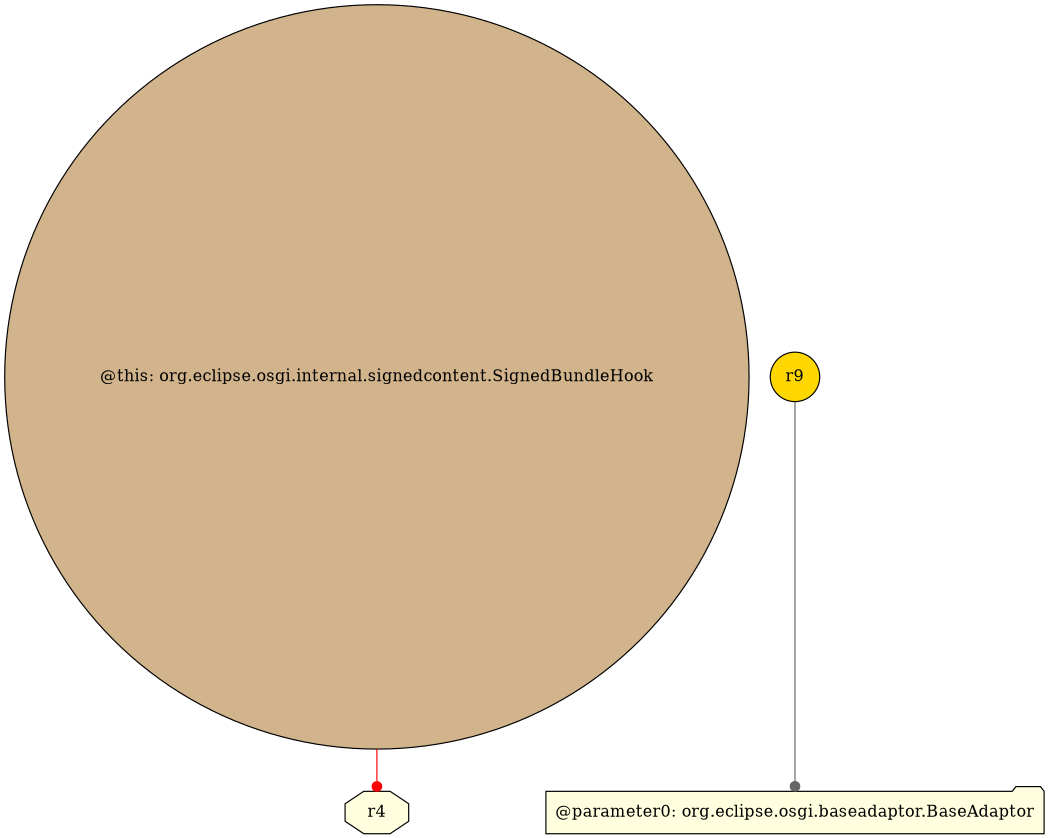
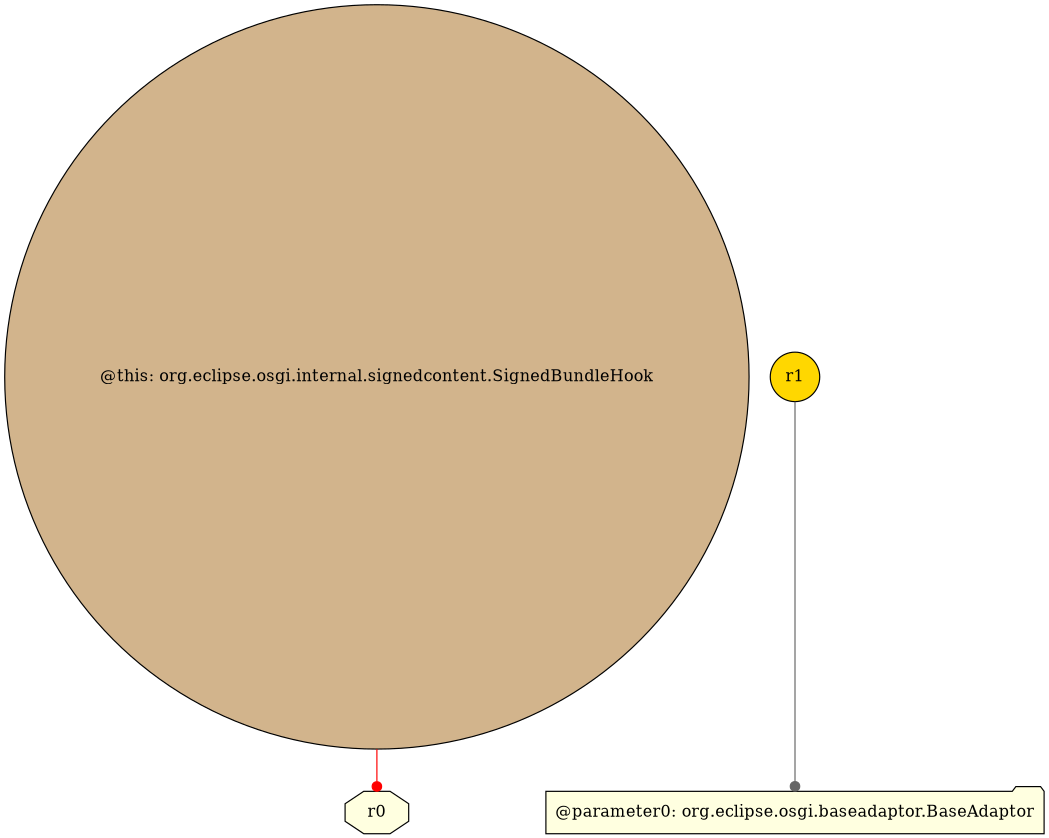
(795, 377) -> (795, 377)
(377, 813) -> (377, 813)
